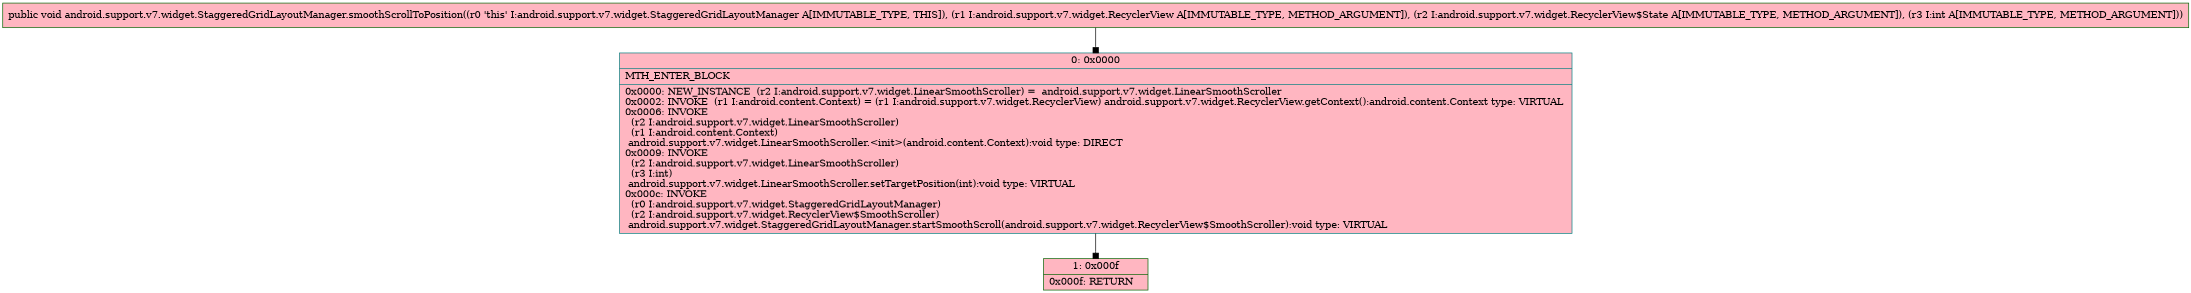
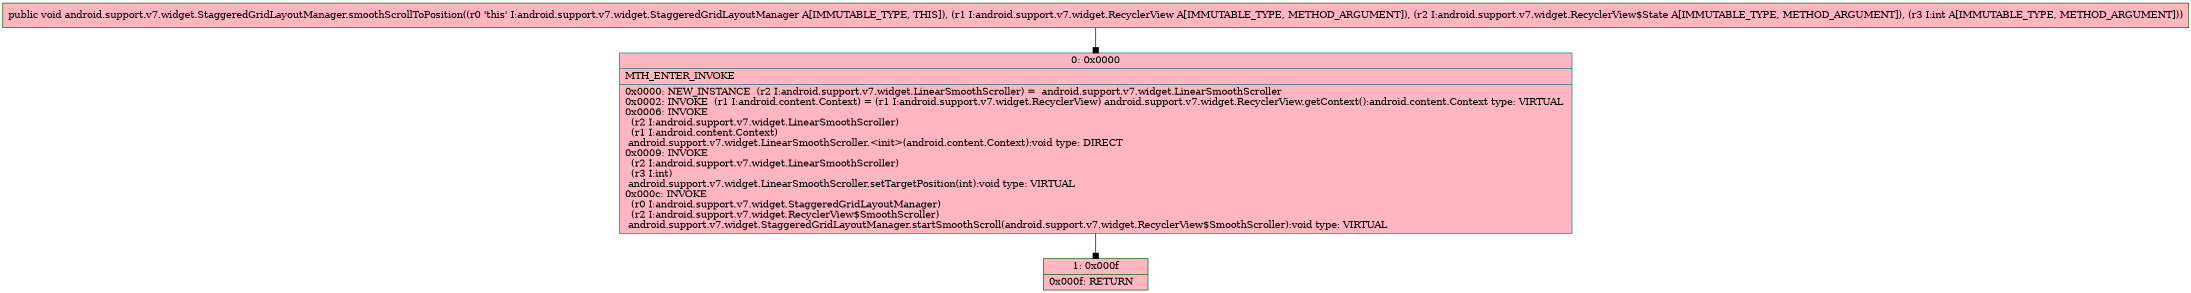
(678, 76) -> (680, 76)
